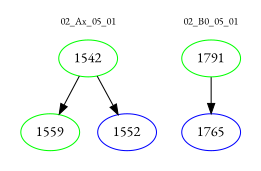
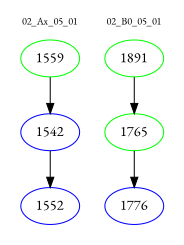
(88, 58) -> (50, 132)
(211, 58) -> (134, 58)
(72, 91) -> (50, 90)
(211, 132) -> (134, 132)
none -> (134, 206)
